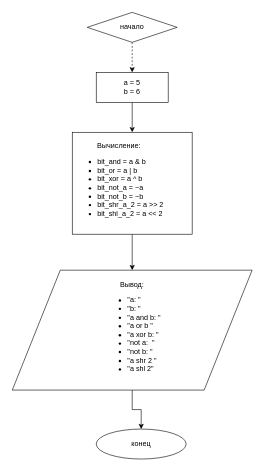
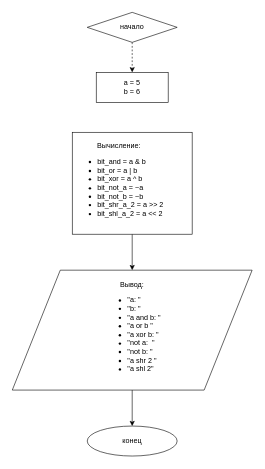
(132, 126) -> none
(141, 444) -> (132, 441)
